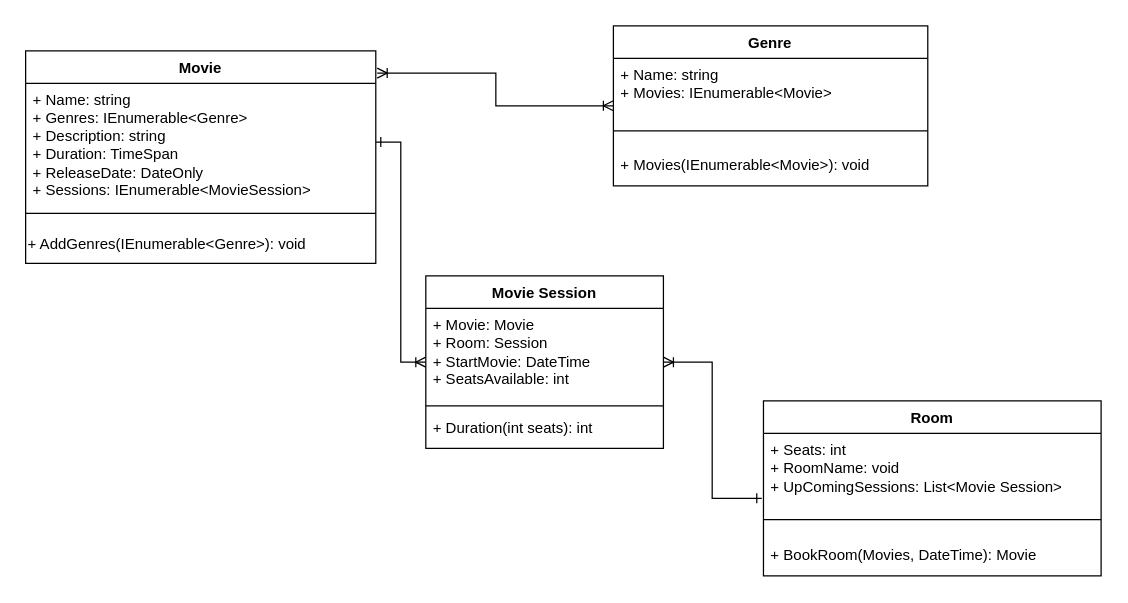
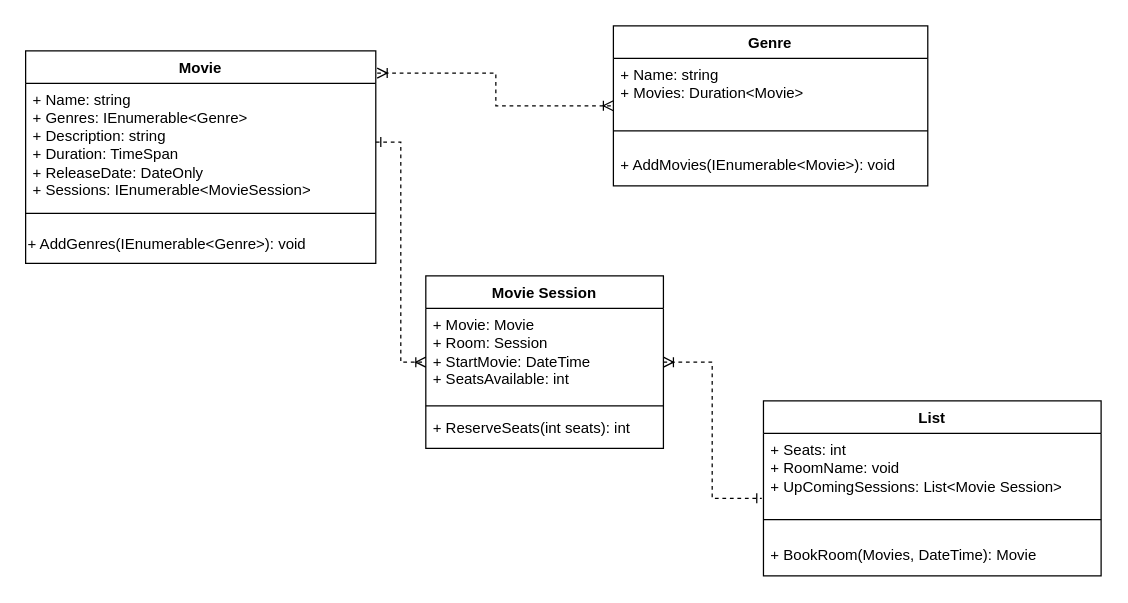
(727, 85) -> (714, 85)
(496, 88) -> (496, 88)
(750, 166) -> (762, 166)
(401, 246) -> (401, 246)
(932, 418) -> (932, 418)
(529, 428) -> (546, 437)
(712, 431) -> (712, 431)
